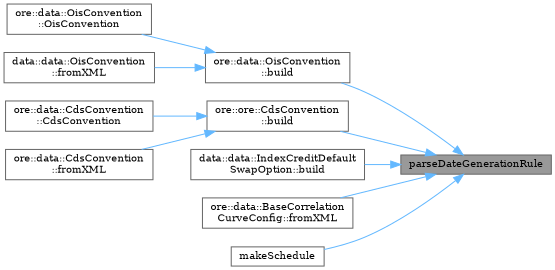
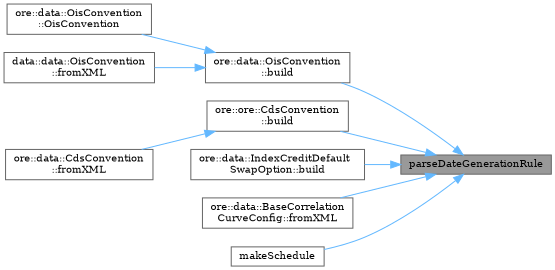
(79, 116) -> none
(278, 165) -> (278, 165)
